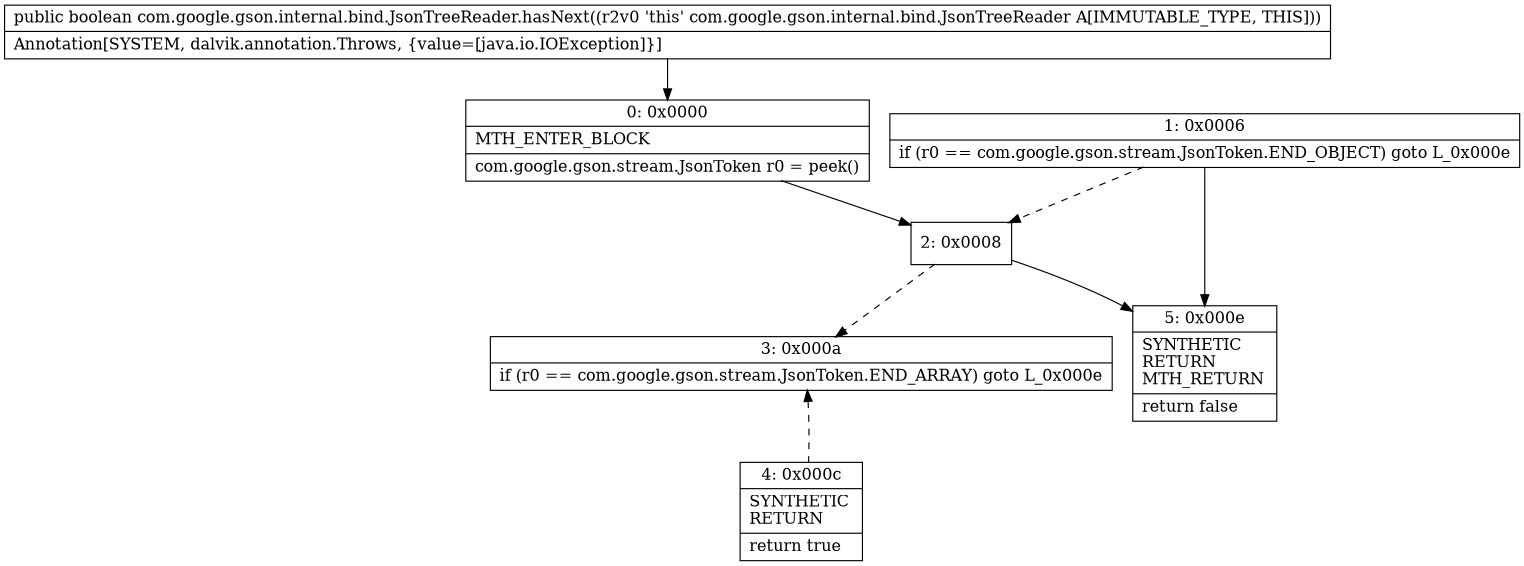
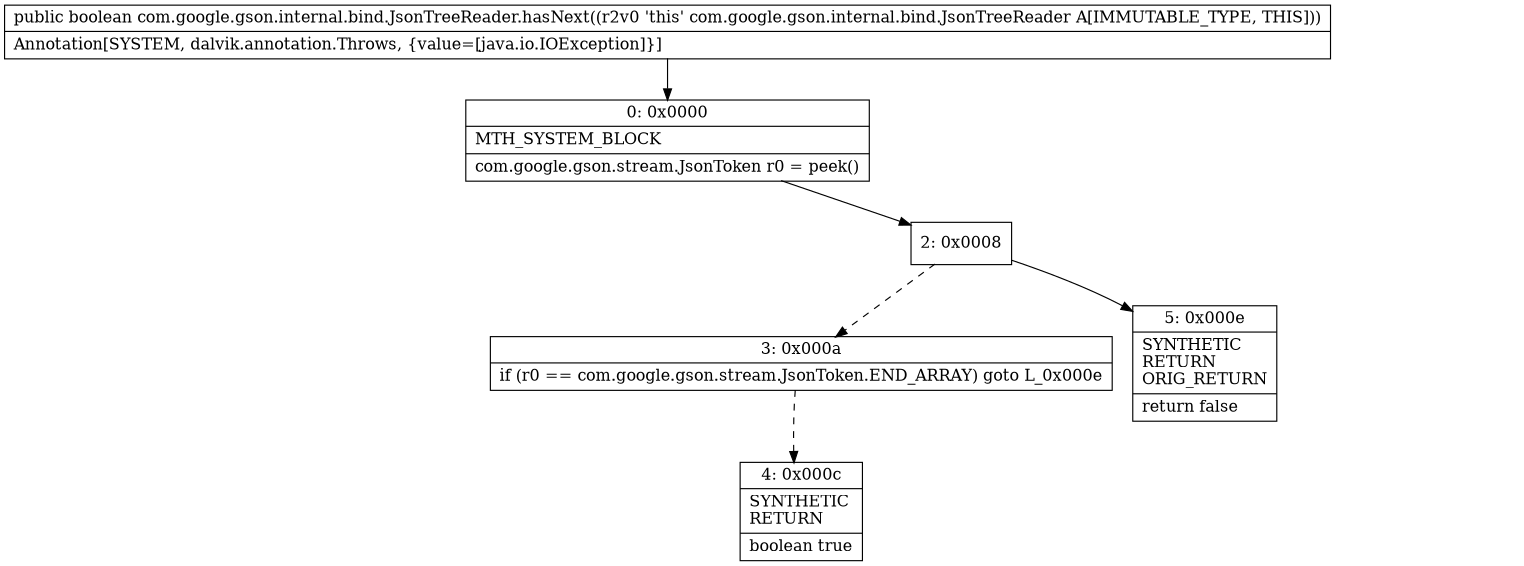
(563, 139) -> (568, 139)
(1205, 141) -> none
(1203, 379) -> (1205, 379)
(809, 432) -> (794, 421)
(796, 546) -> (801, 546)
